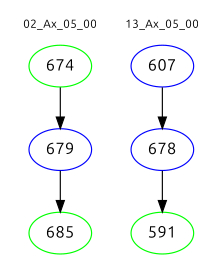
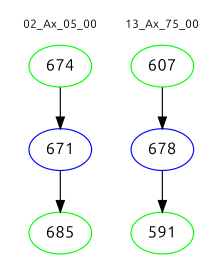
(162, 25) -> (162, 25)
(162, 66) -> (162, 66)
(60, 150) -> (60, 150)
